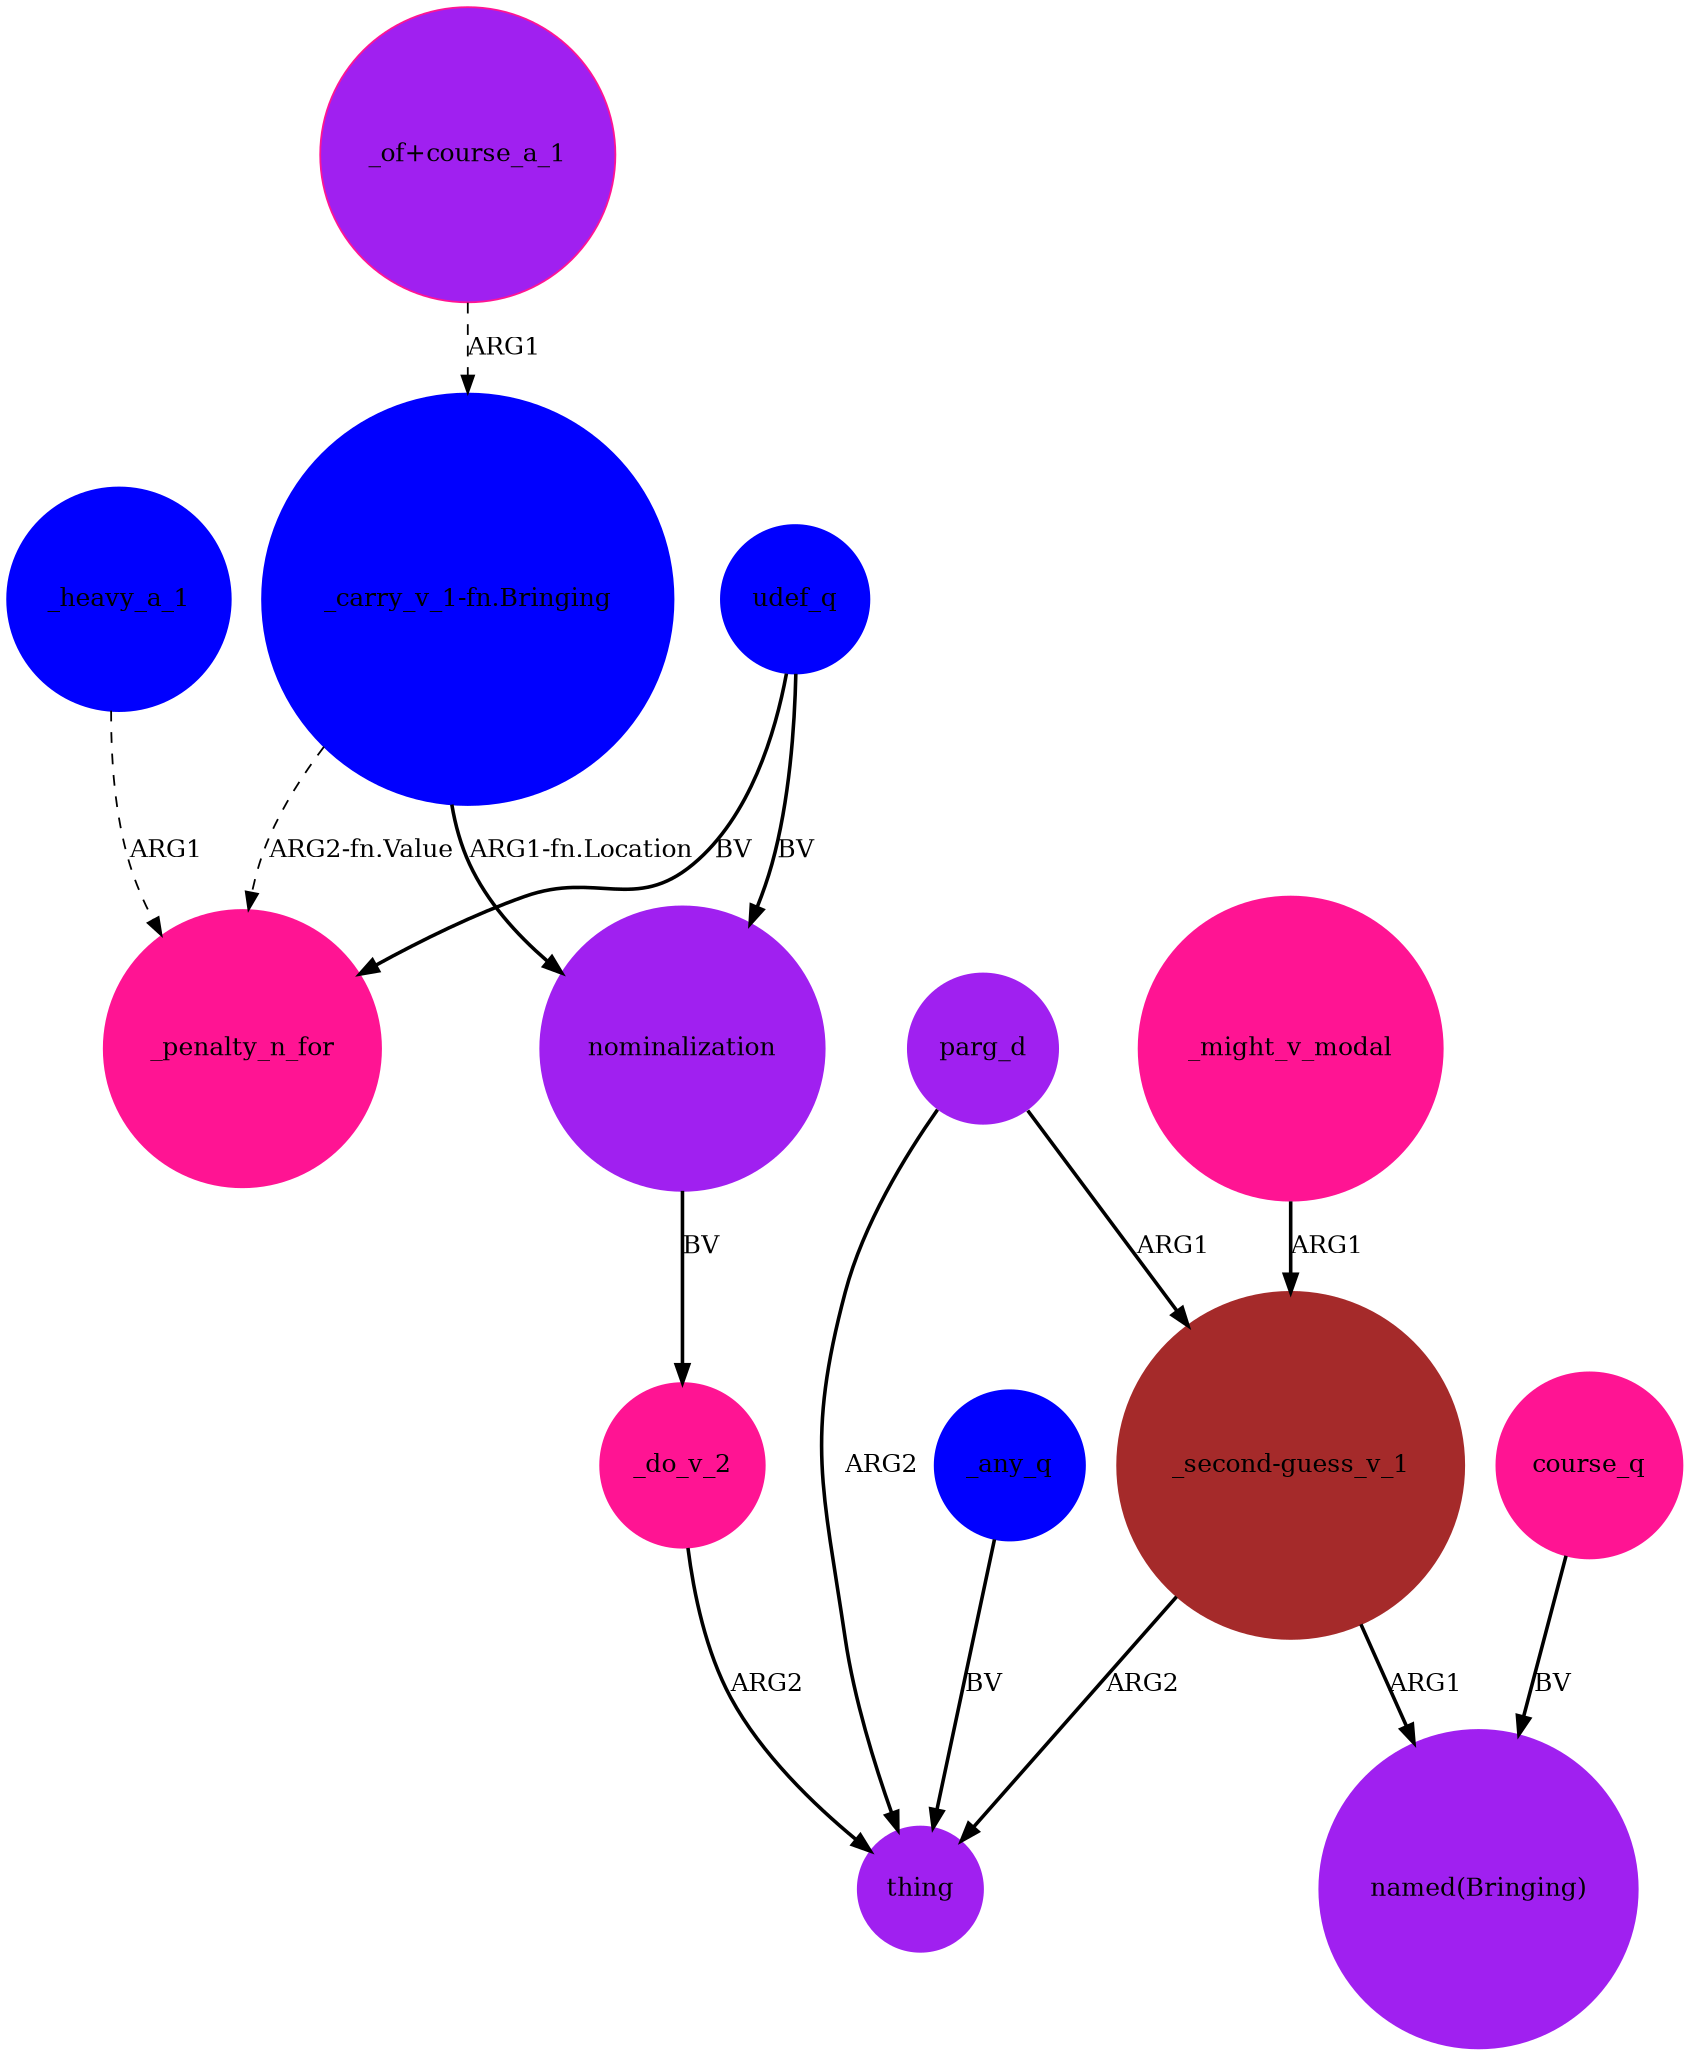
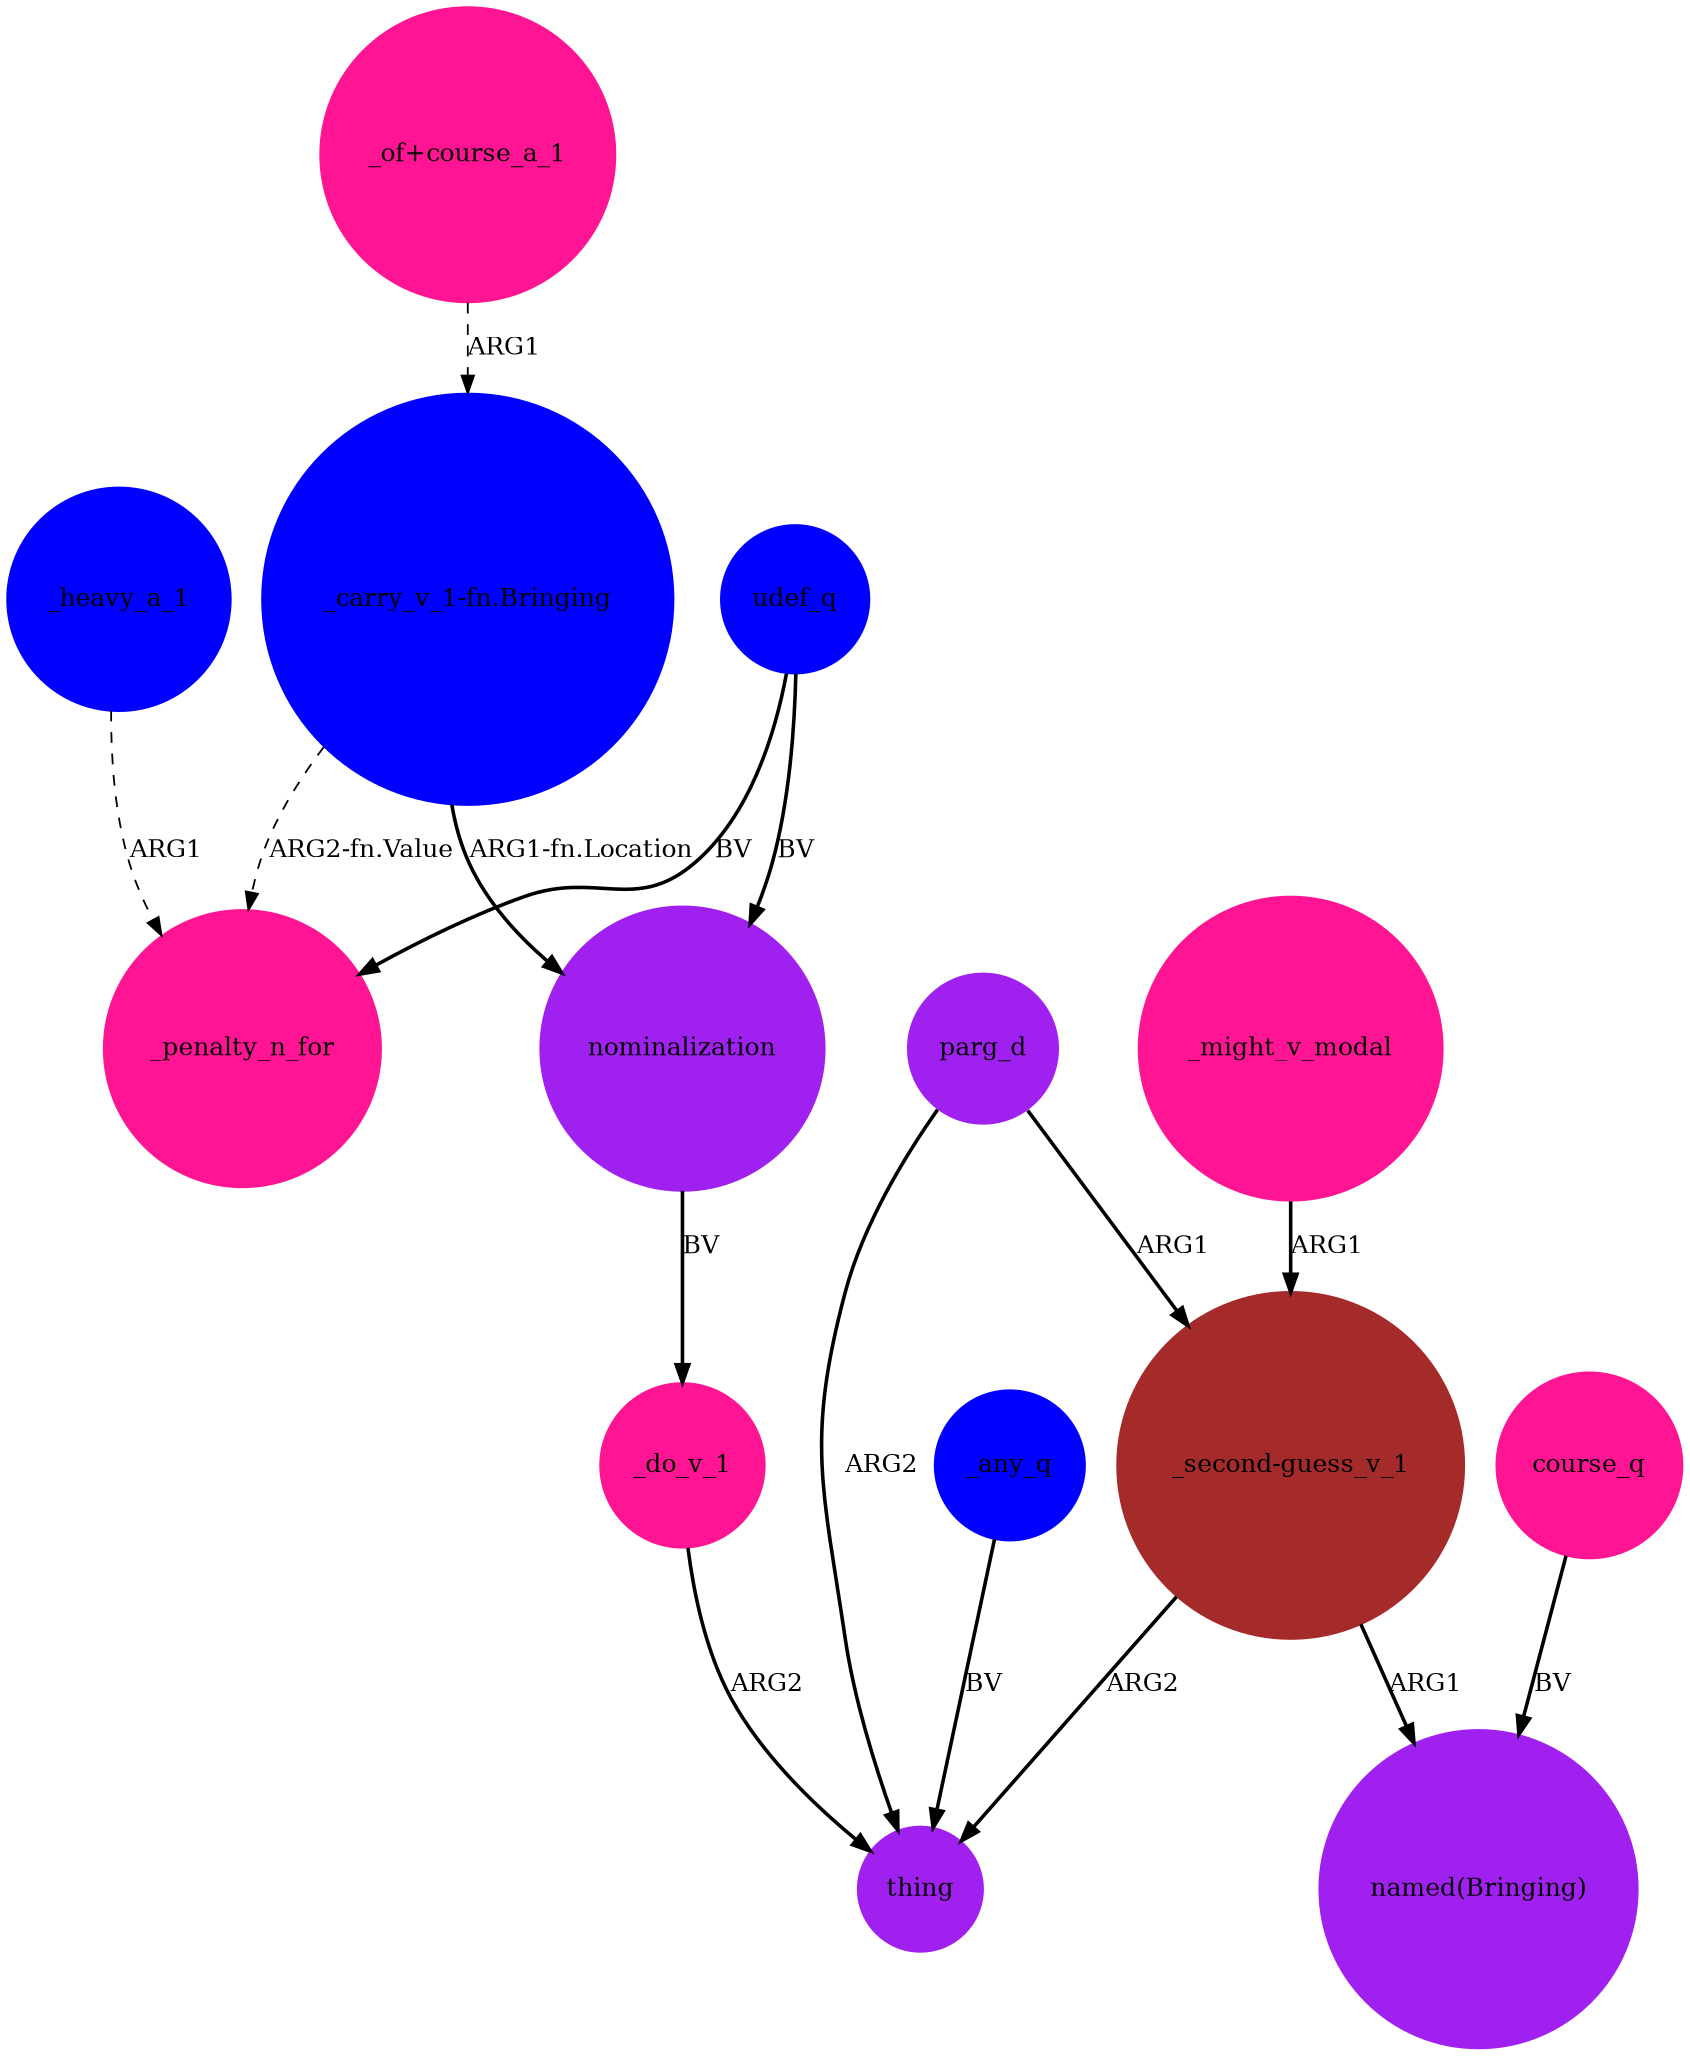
(468, 155) -> (468, 155)
(682, 1465) -> (682, 1465)
